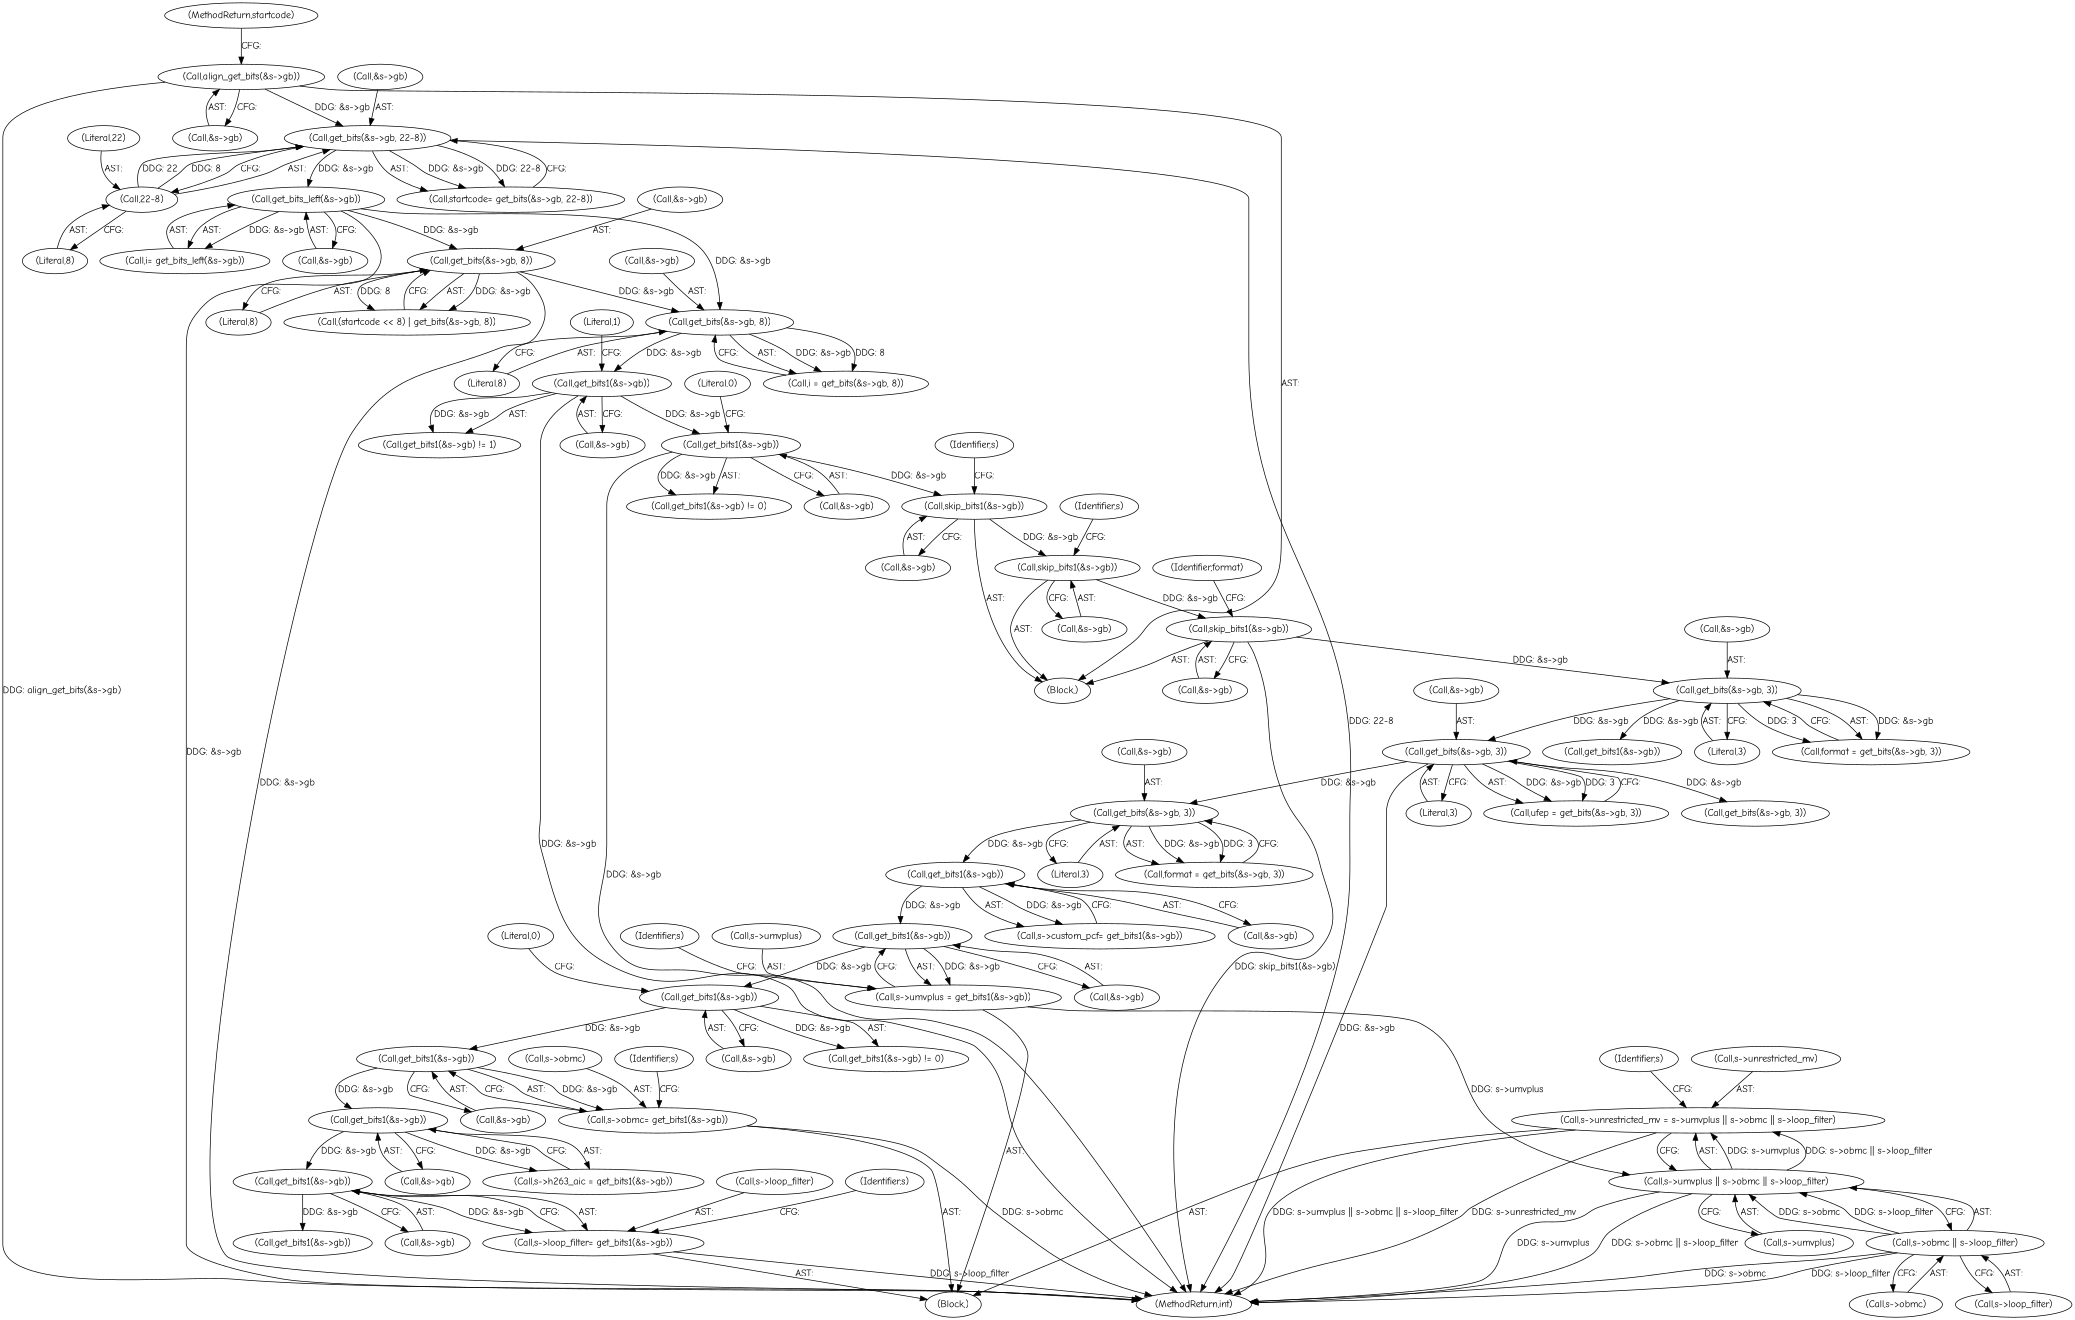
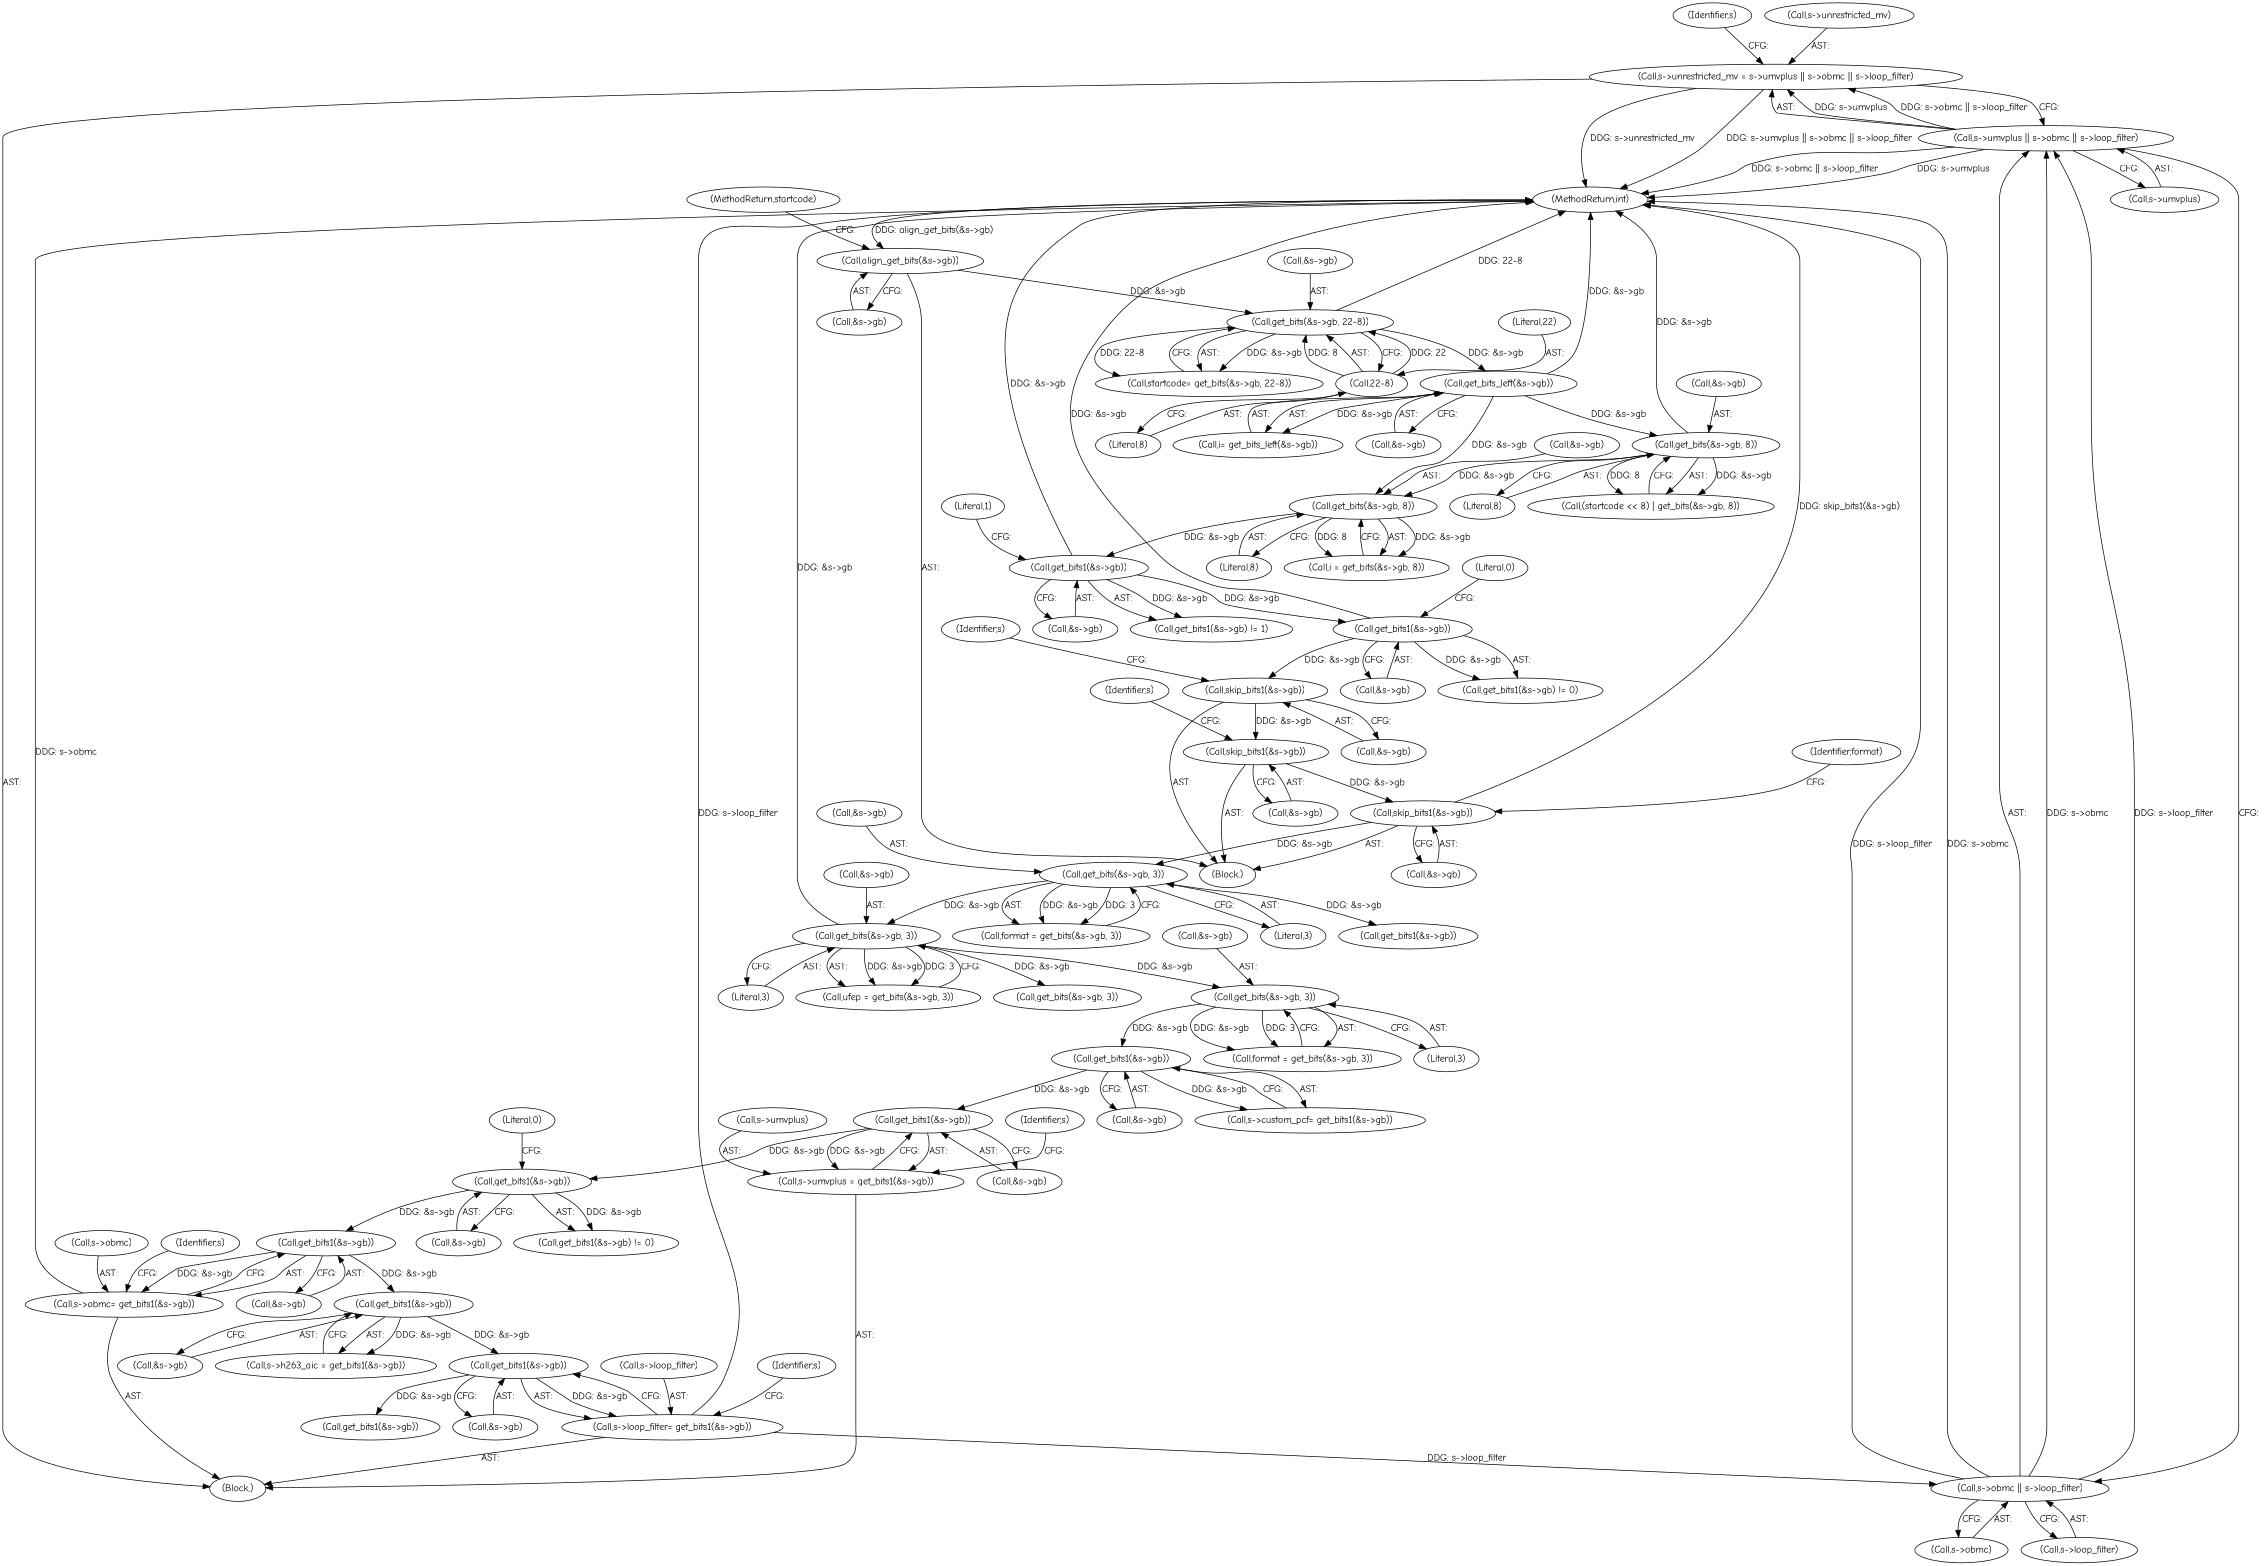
(1358, 1014) -> none
(3, 1173) -> (1192, 203)
none -> (1351, 1458)
